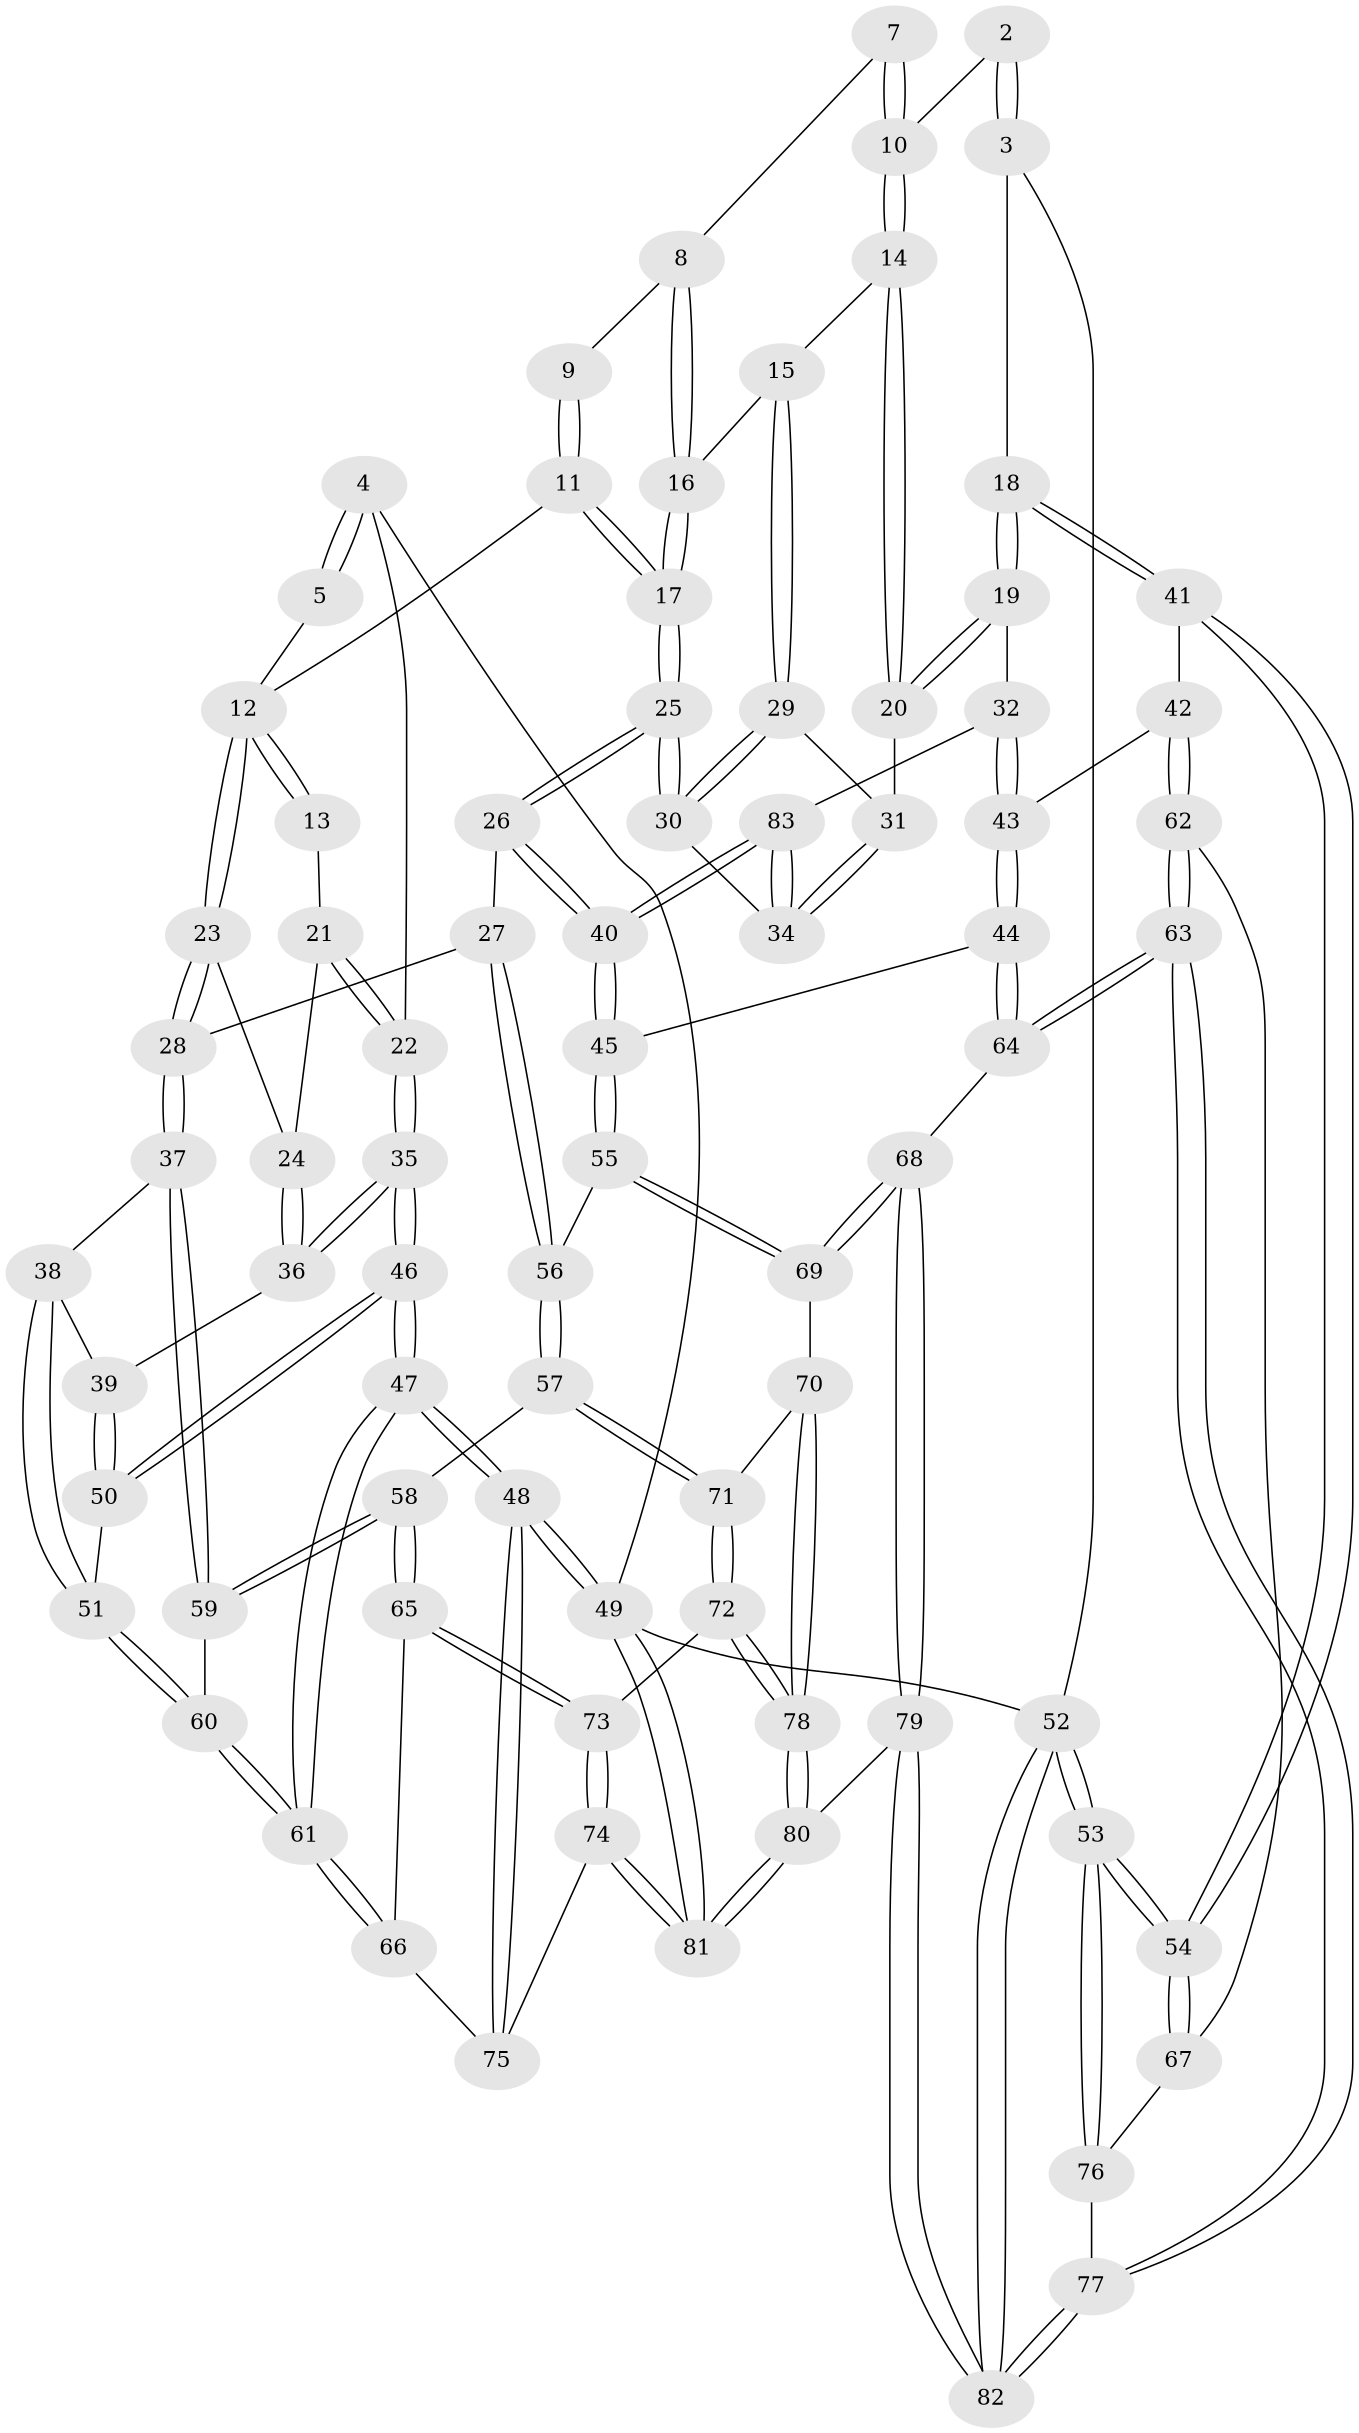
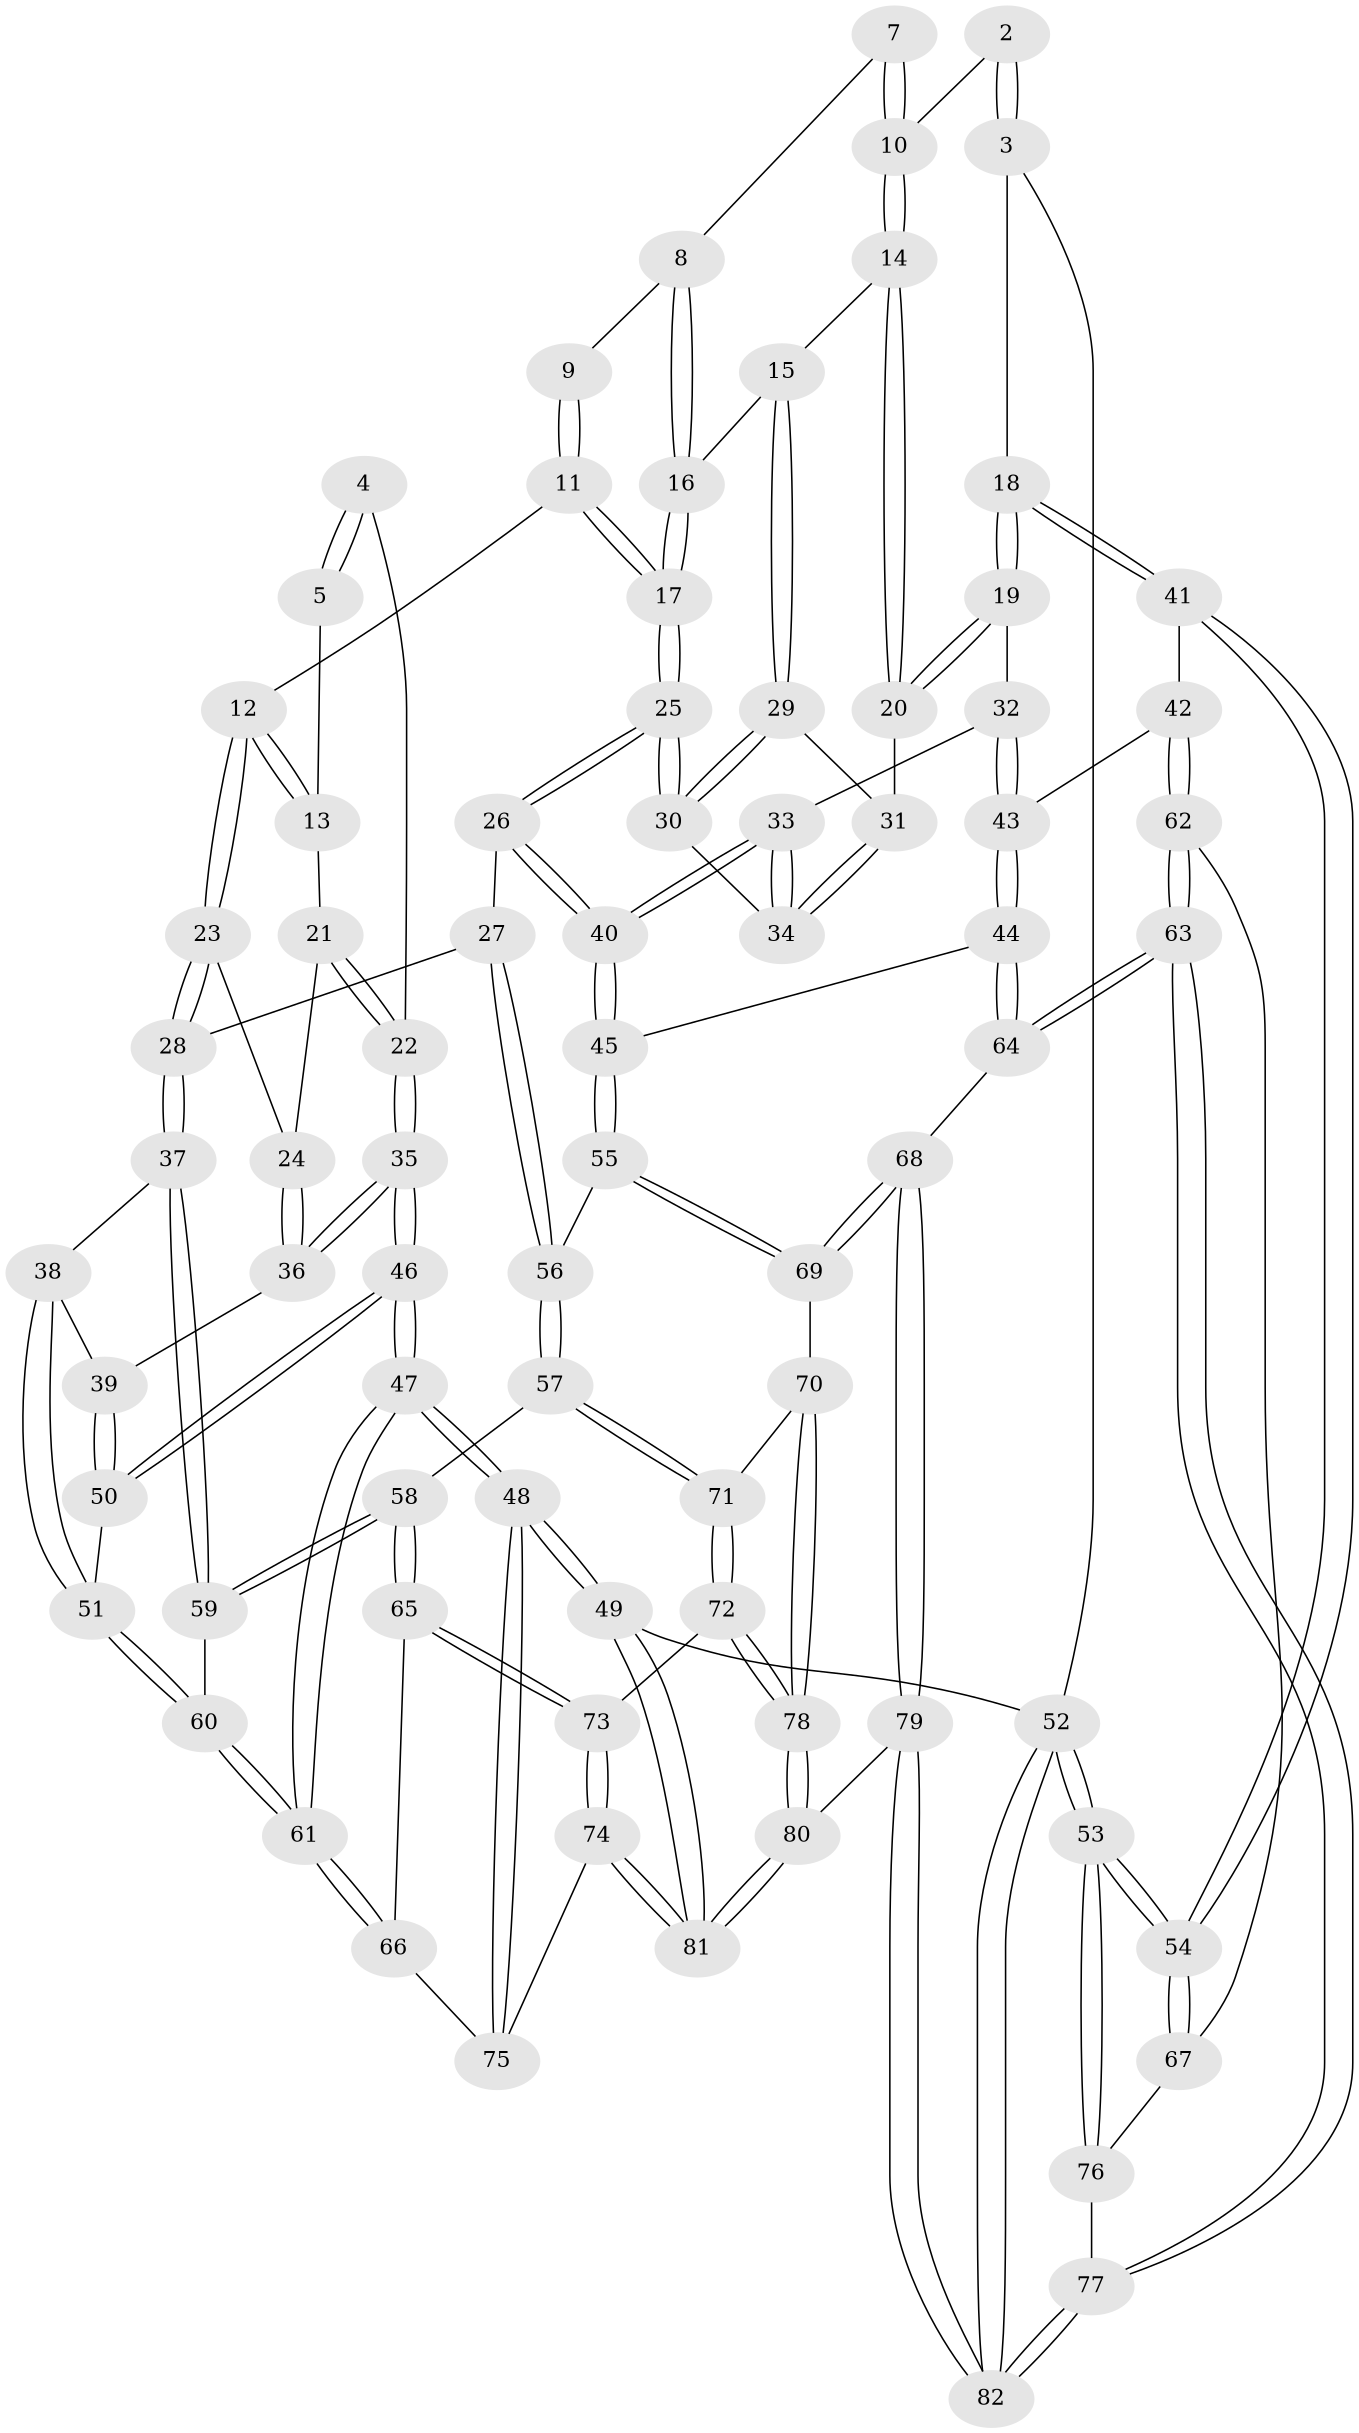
(282, 654) -> (319, 710)
(782, 823) -> (782, 823)
(688, 1005) -> none
